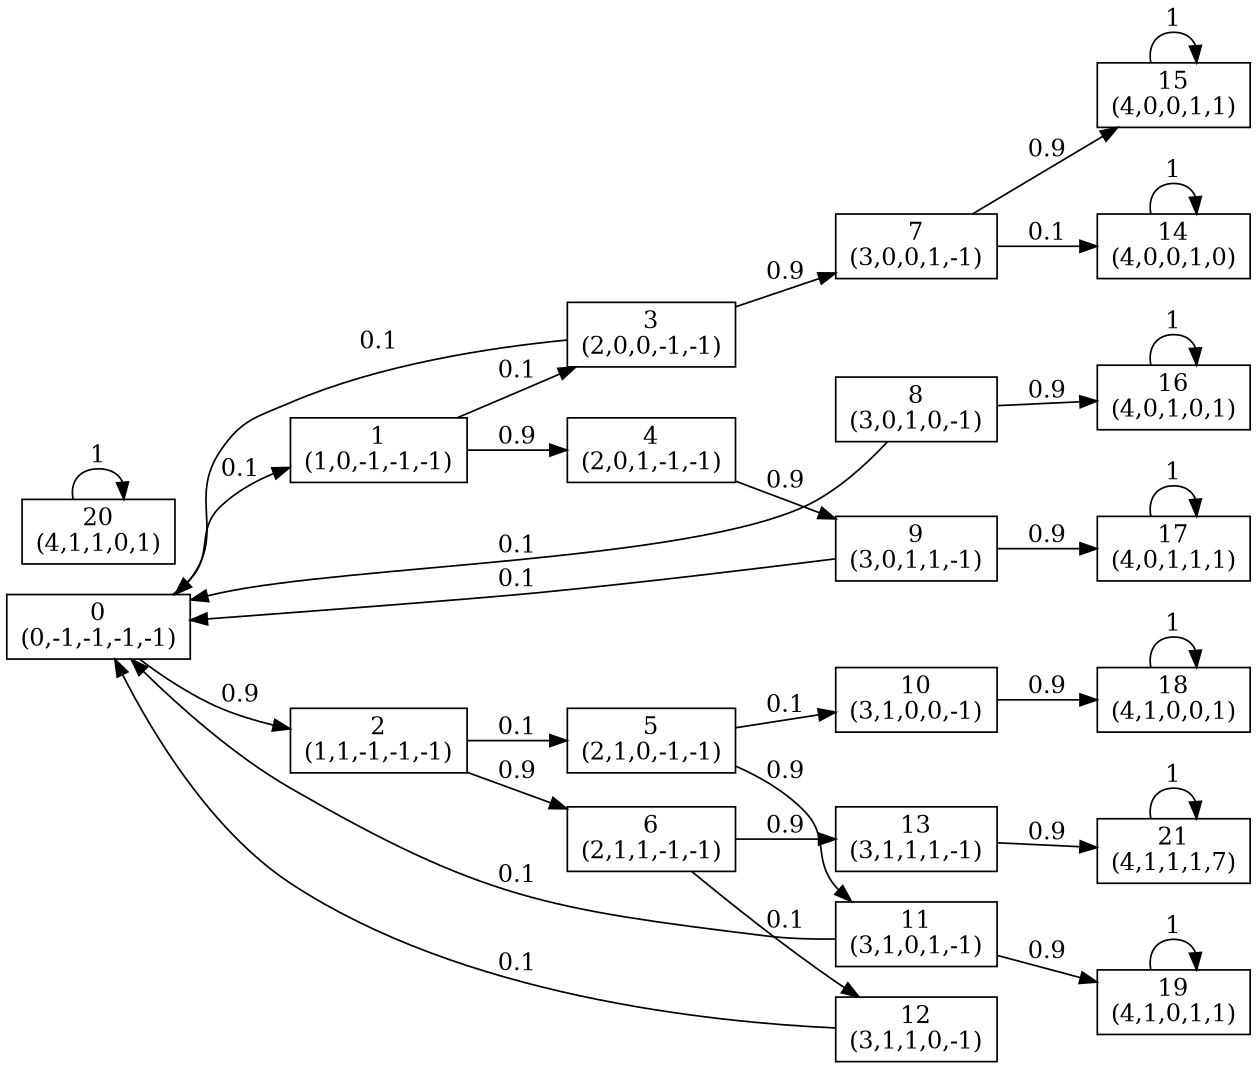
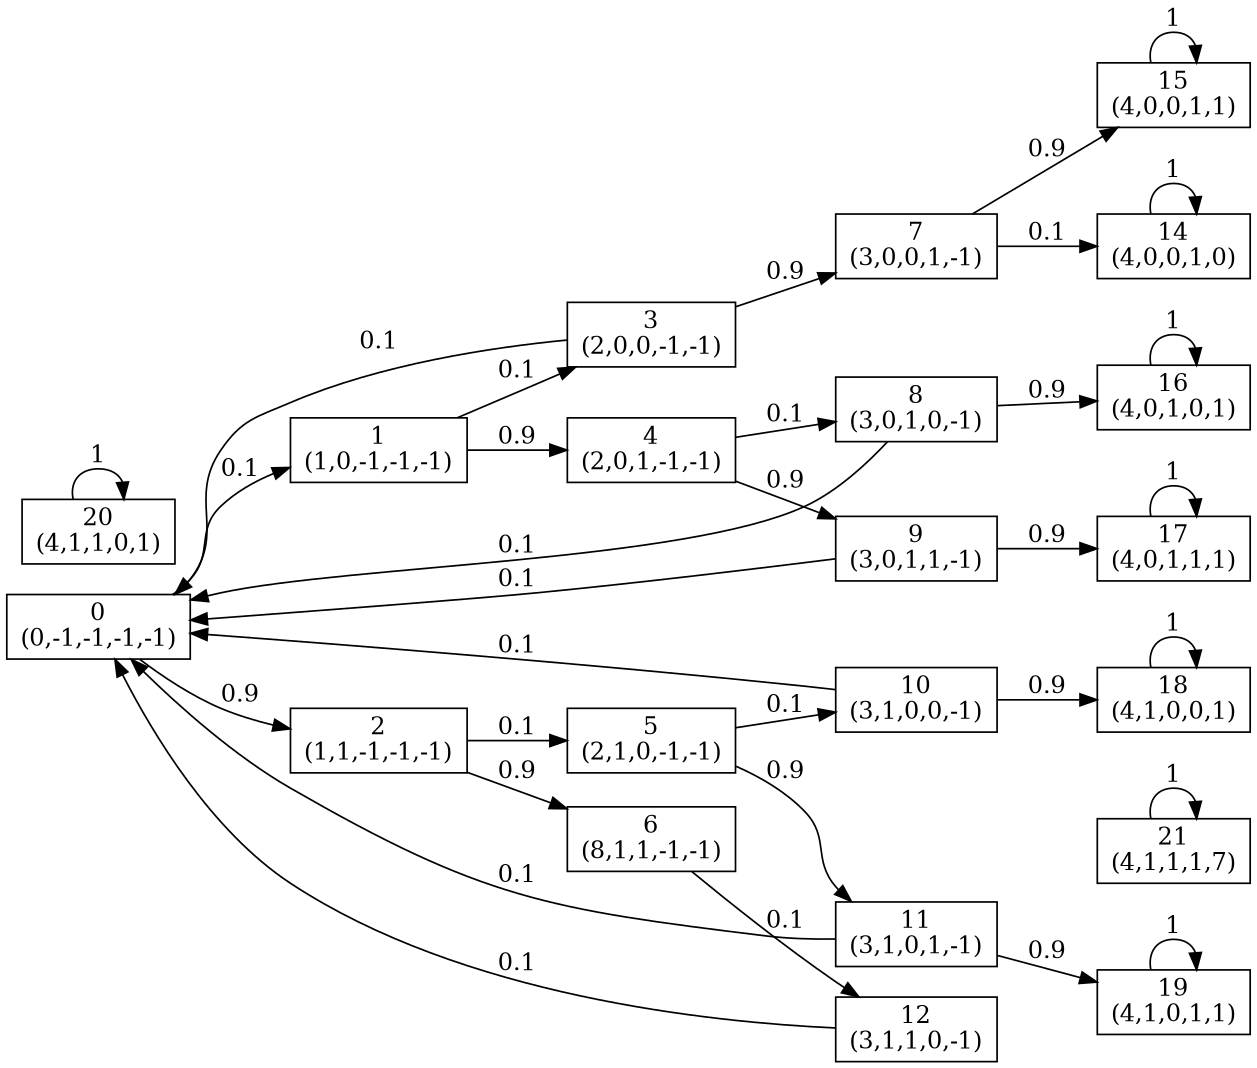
none -> (777, 431)
none -> (522, 660)
(651, 839) -> (651, 839)
(916, 839) -> none
